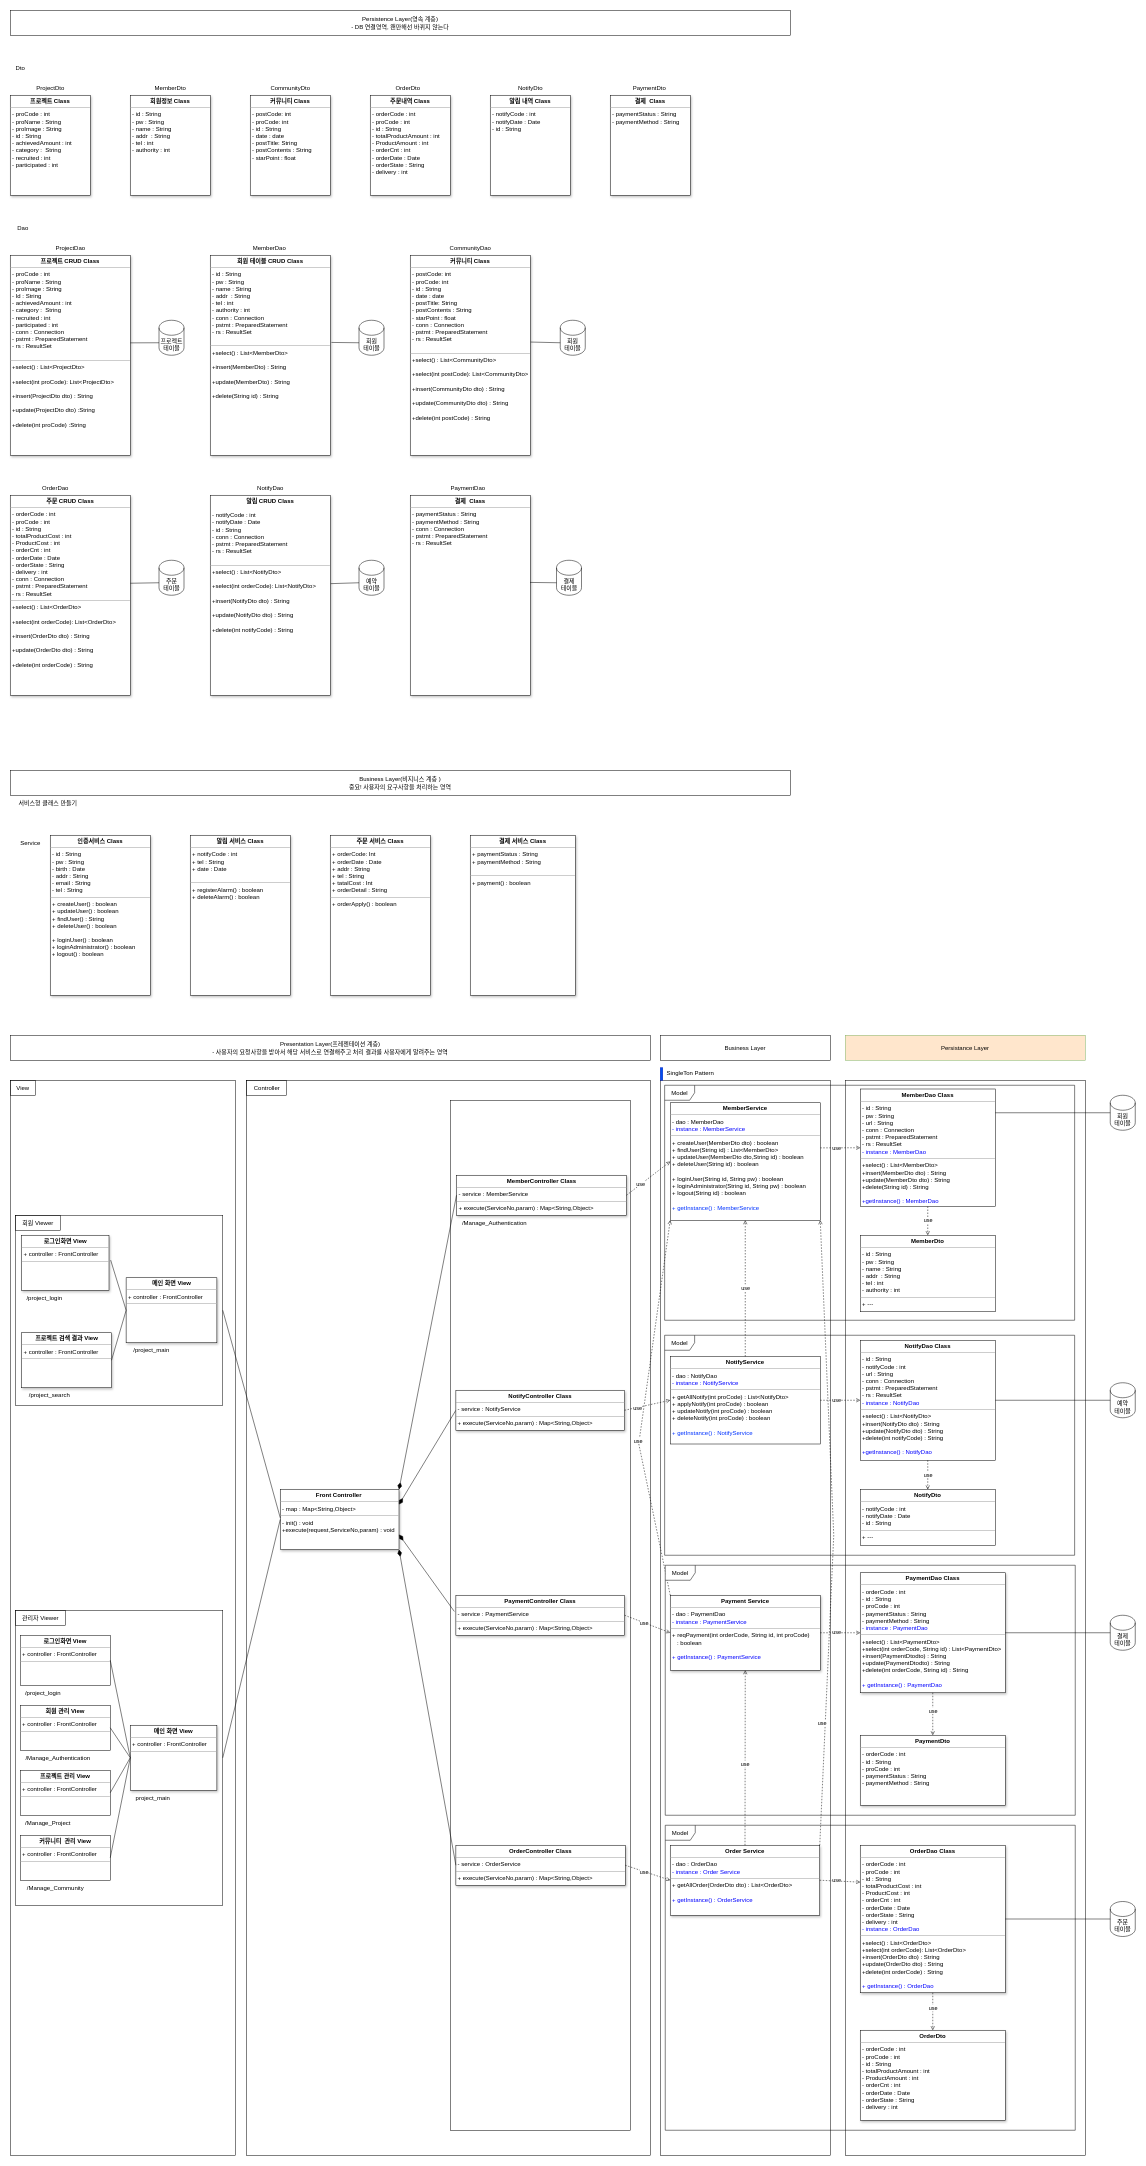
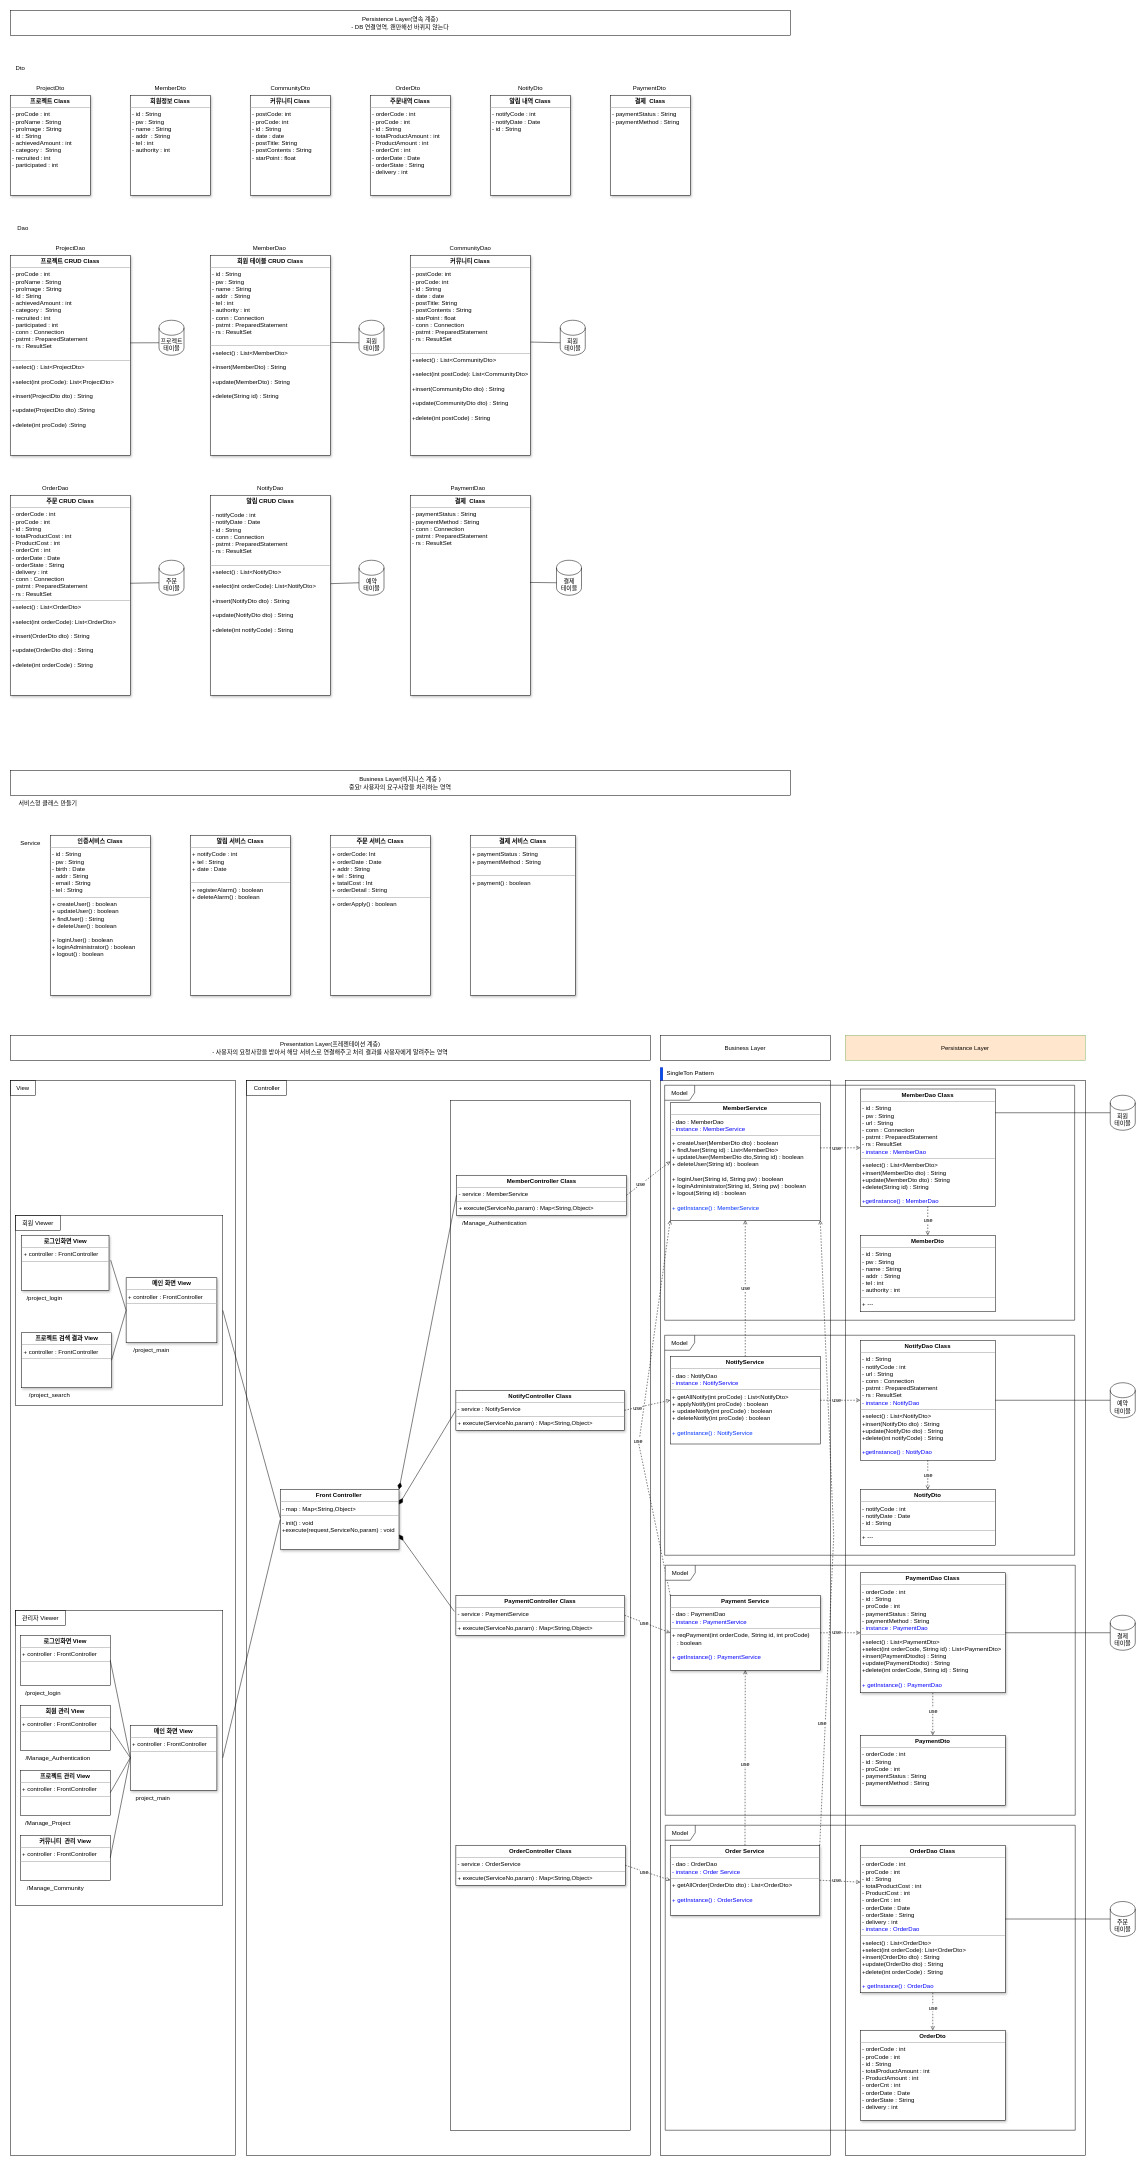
(400, 1557) -> none
